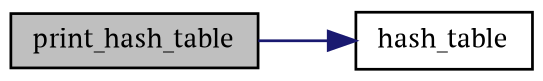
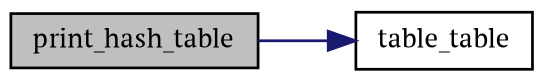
(444, 41) -> (444, 41)
